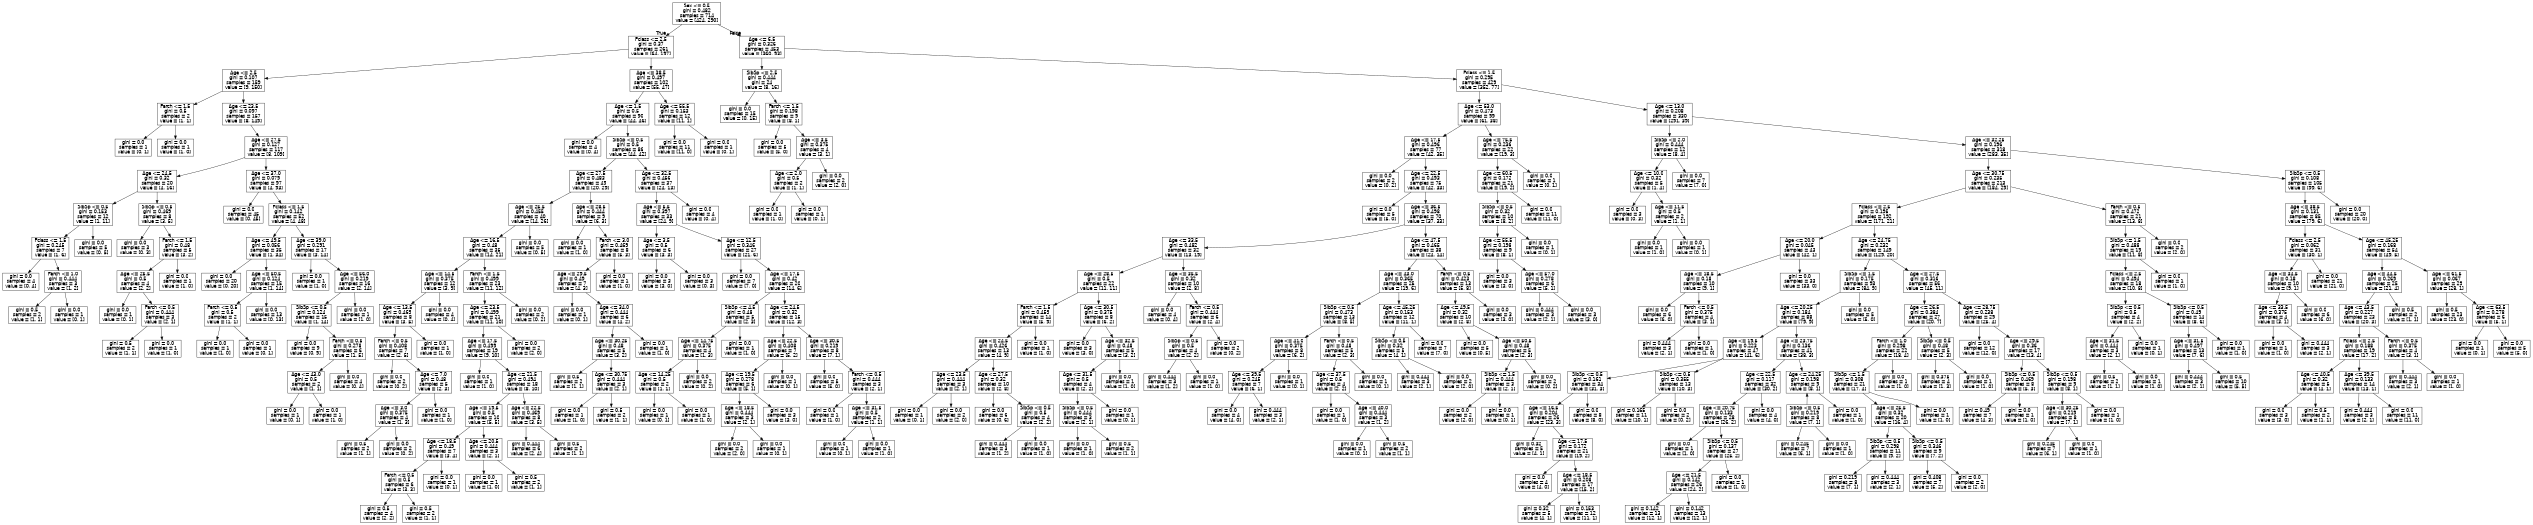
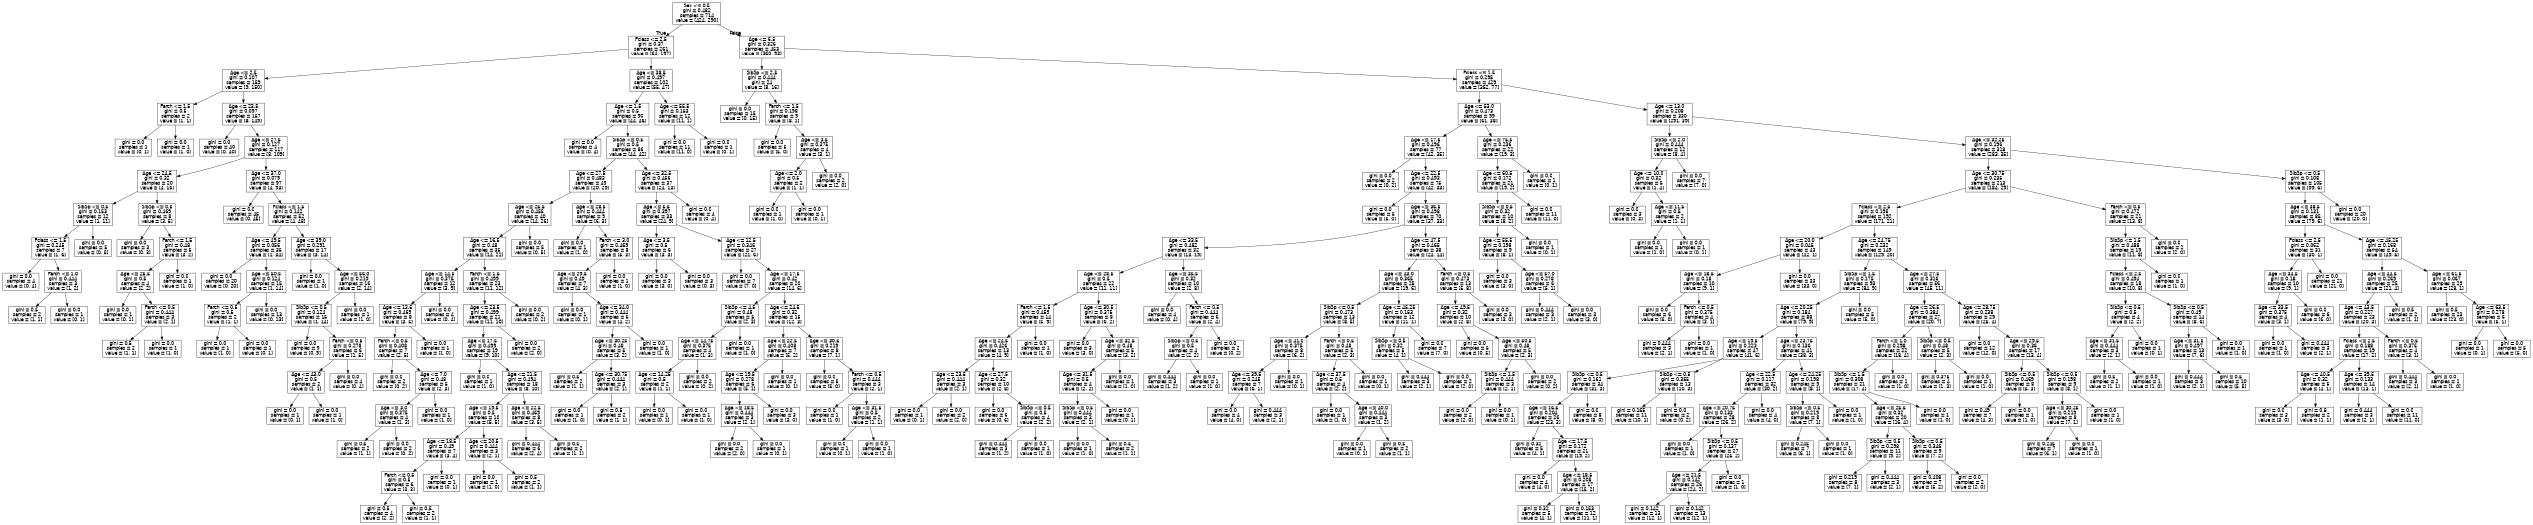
none -> (219, 148)
(1455, 282) -> (1455, 282)
(1807, 401) -> (1803, 397)
